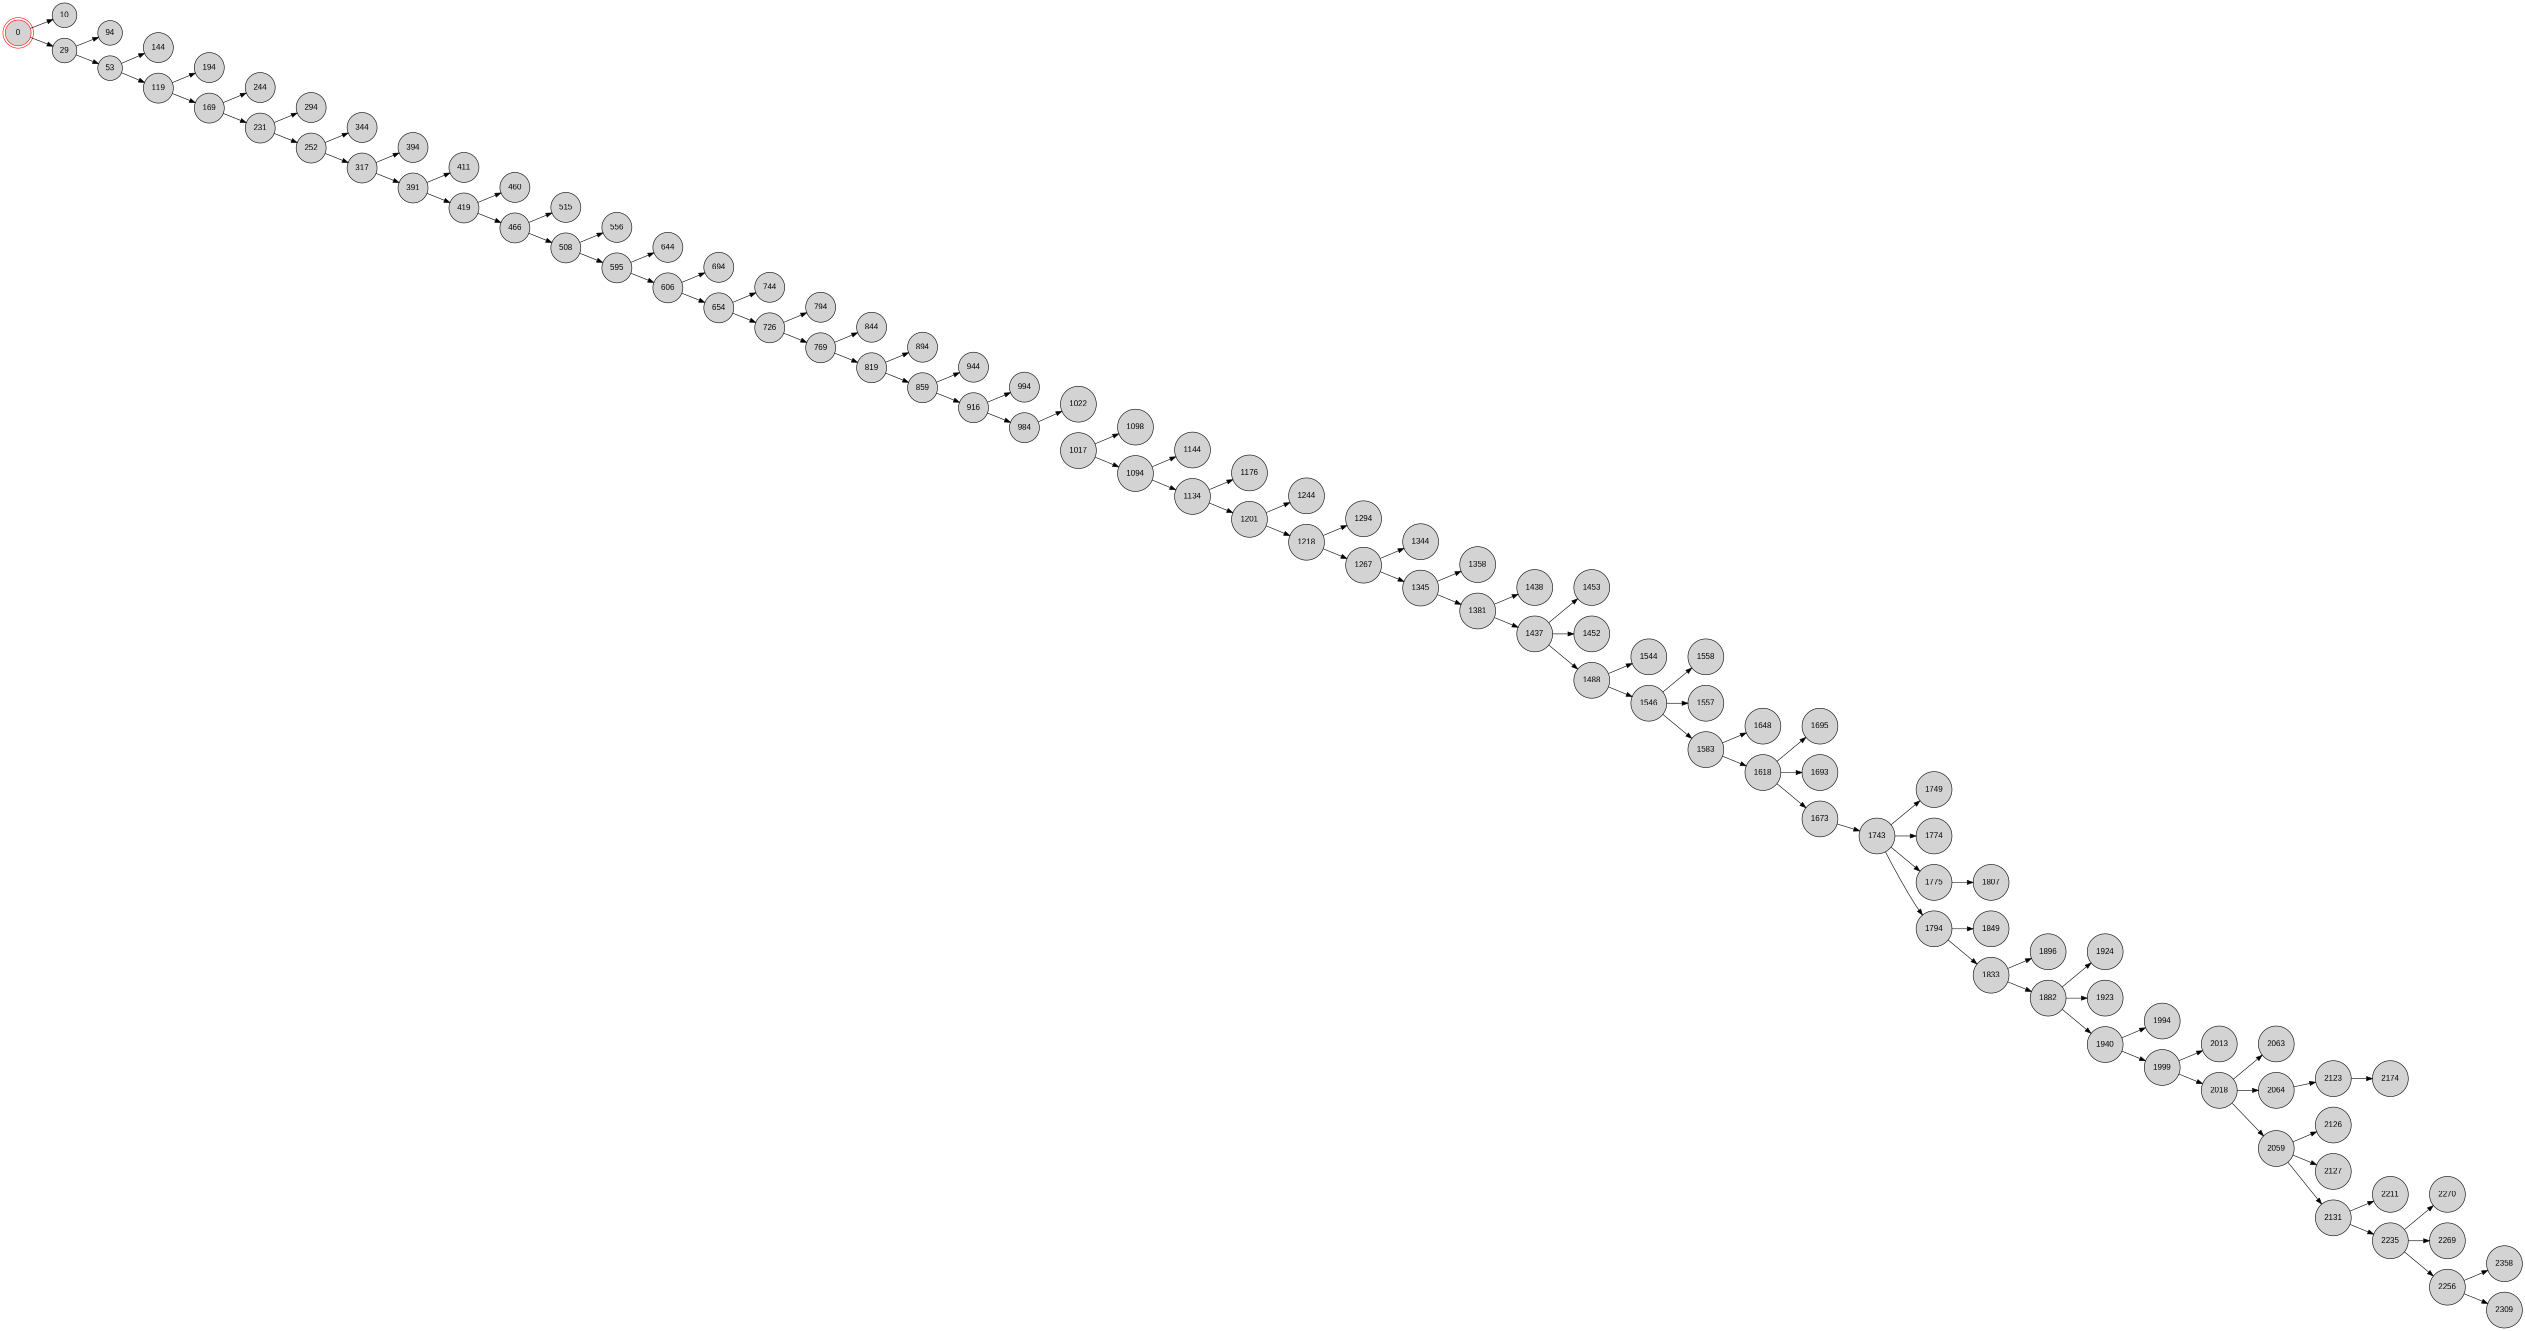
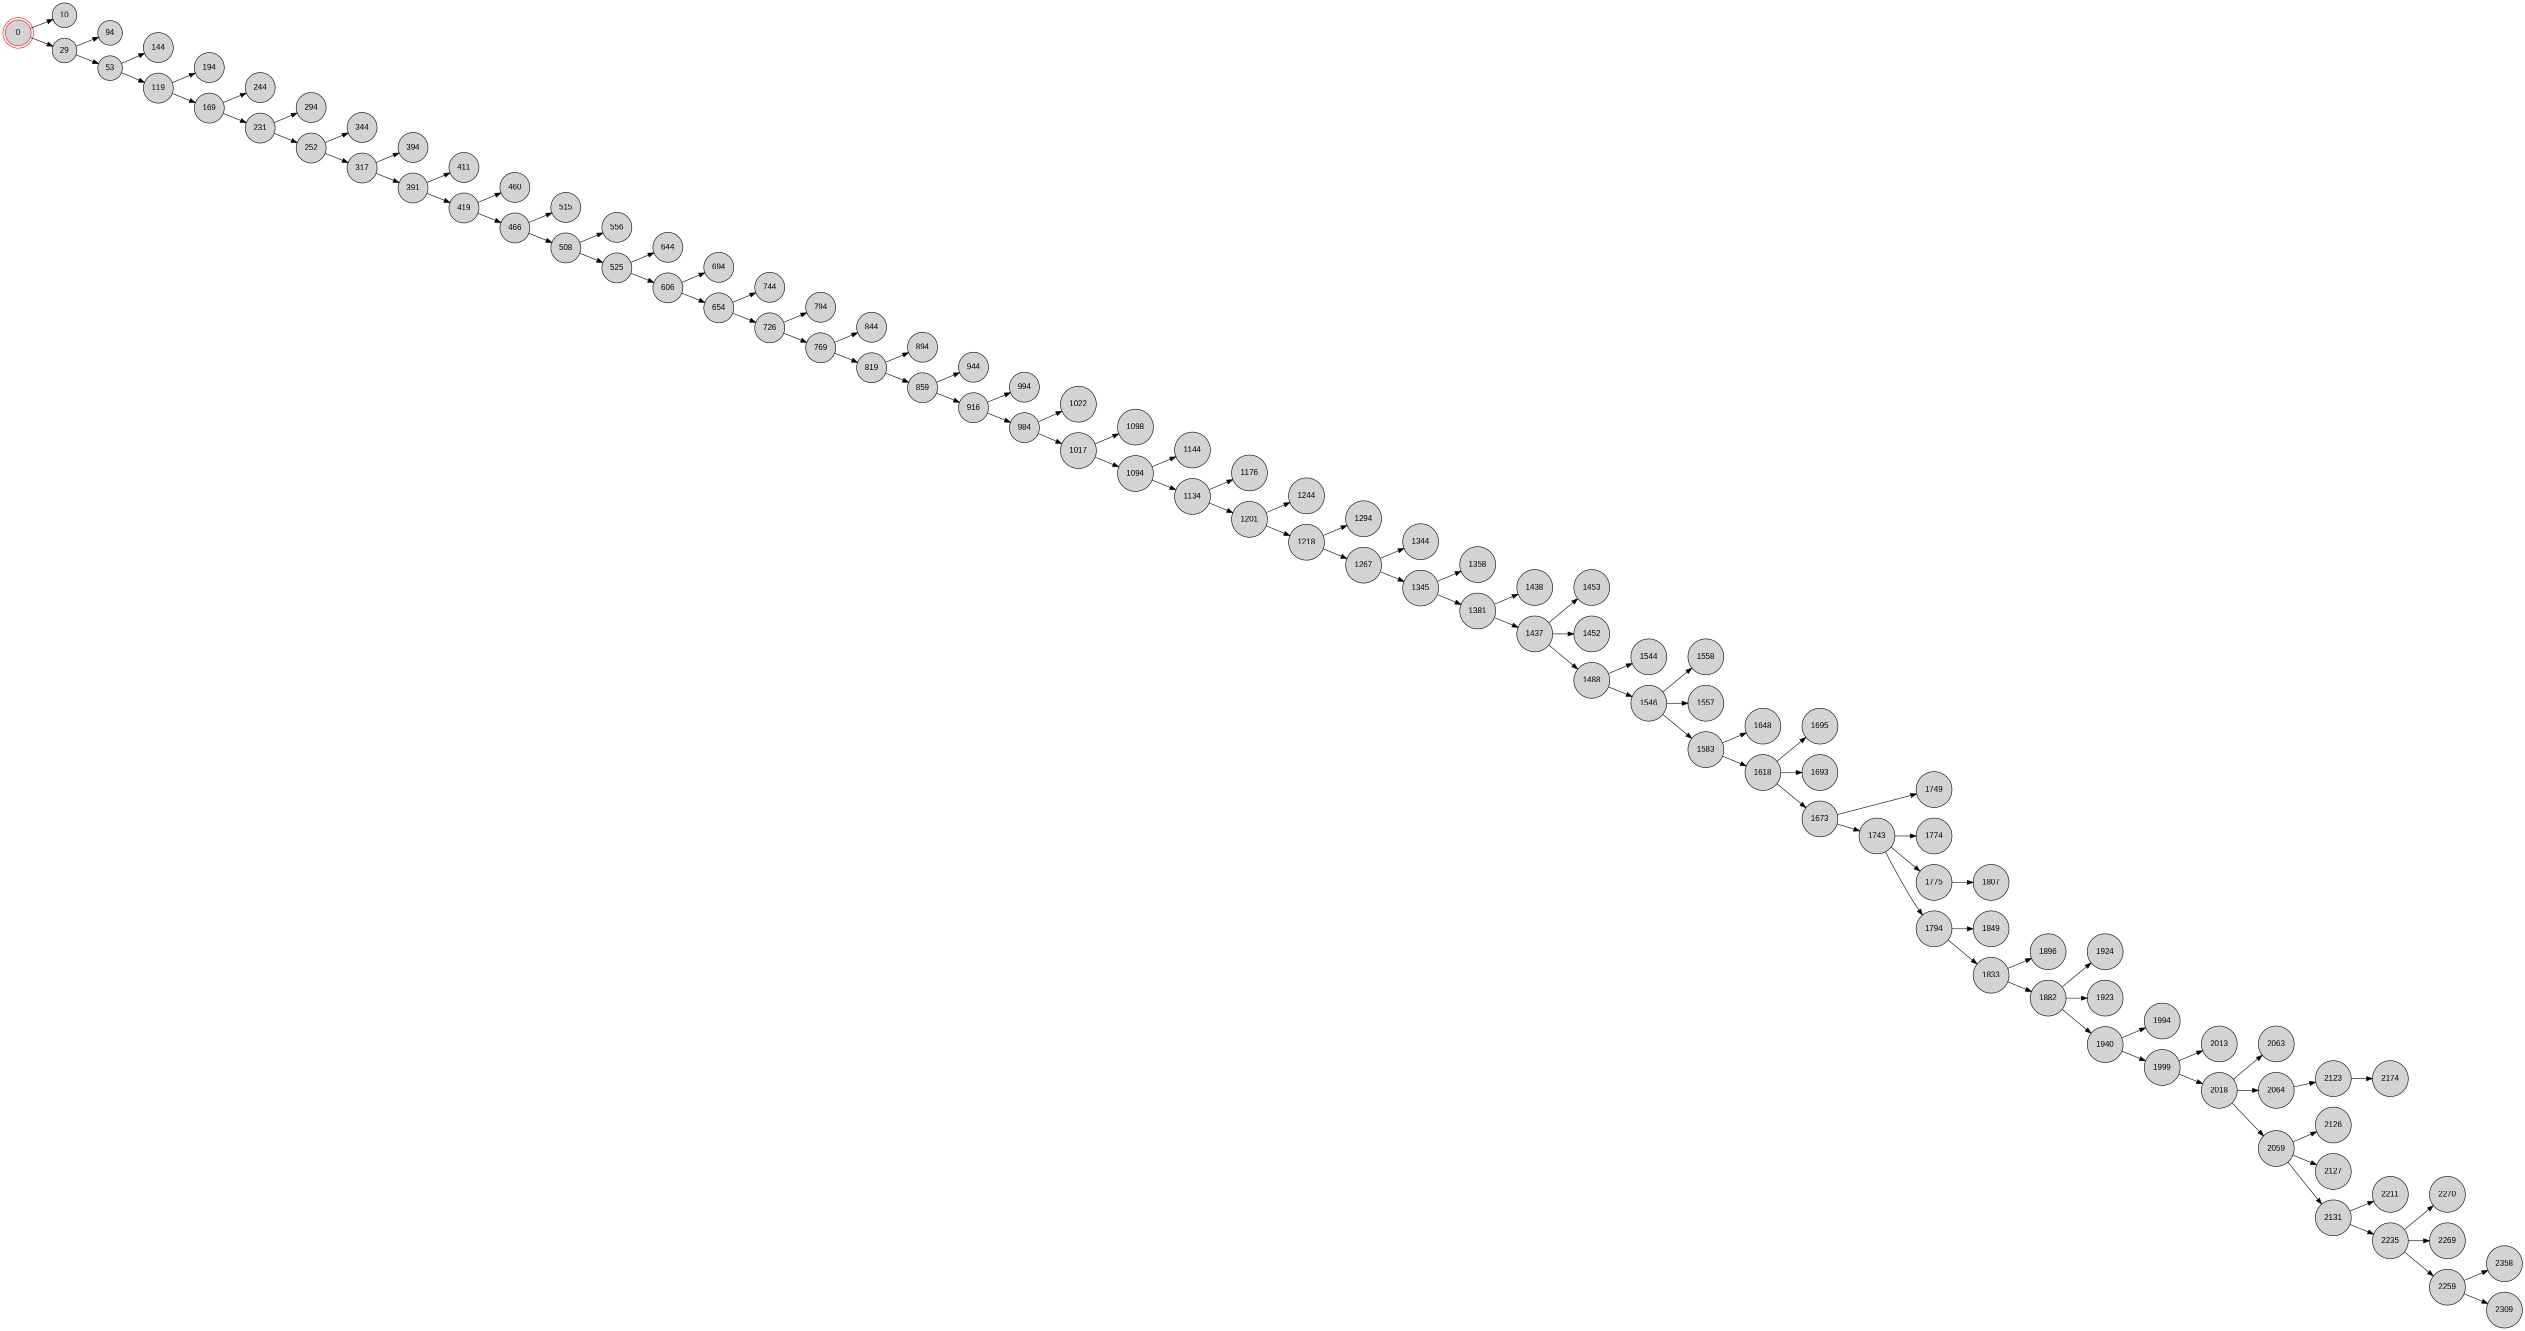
(617, 268) -> (617, 268)
none -> (1047, 437)
(1903, 815) -> (1874, 805)
(2447, 1287) -> (2447, 1287)
